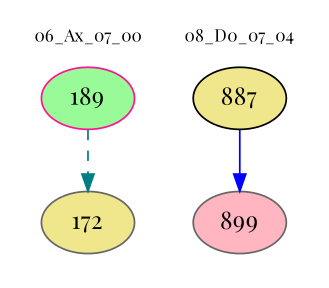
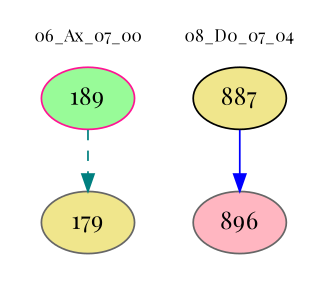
(88, 223) -> (88, 223)
(240, 223) -> (240, 223)
